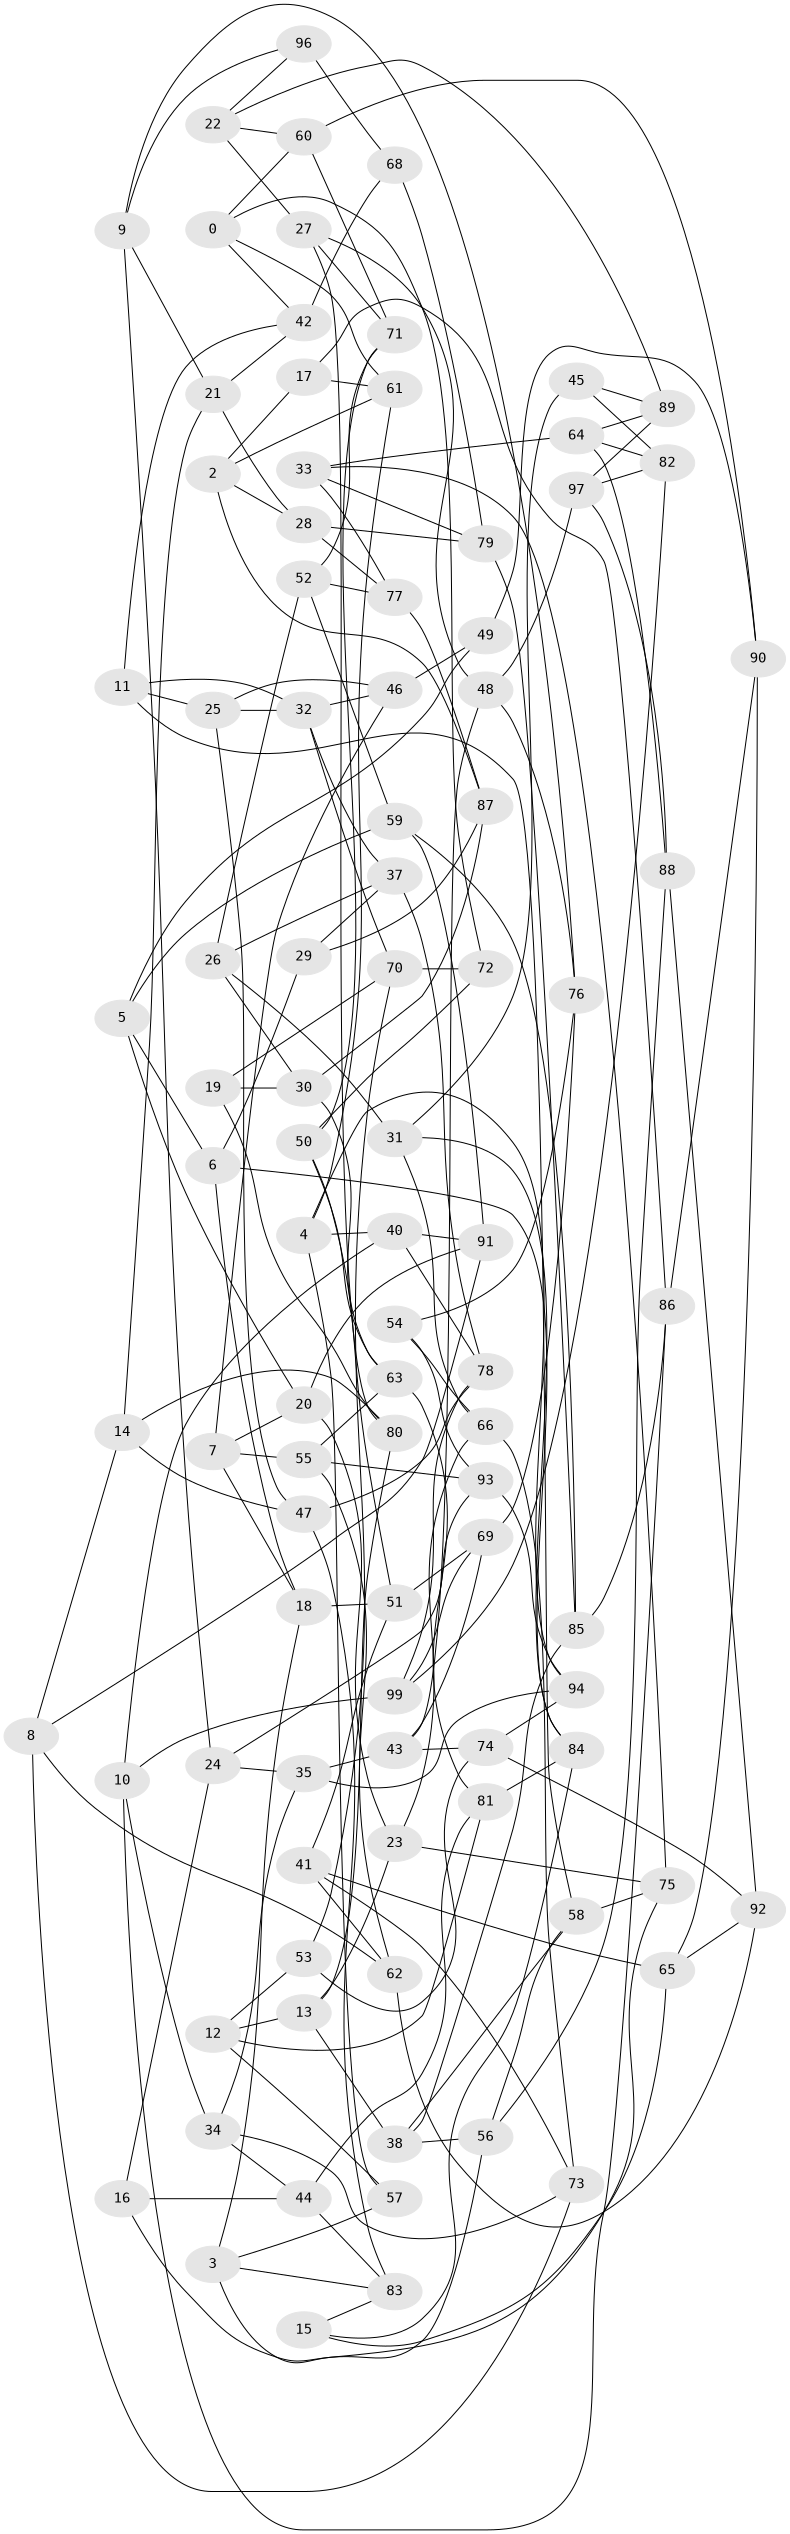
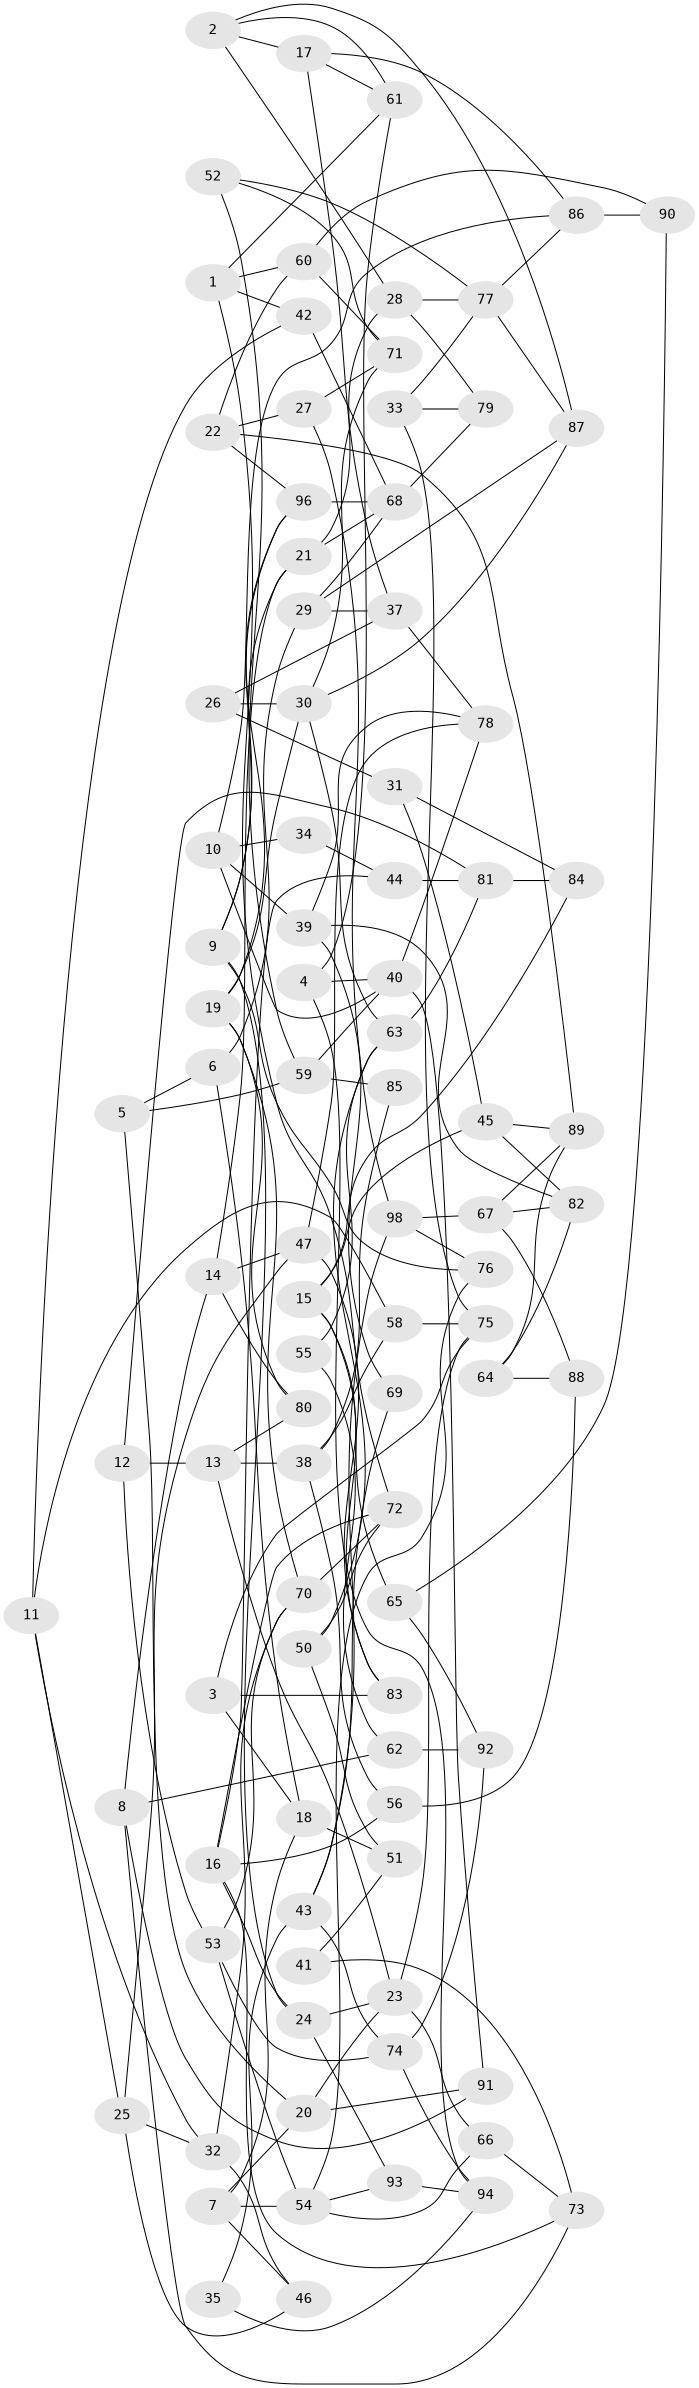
(213, 230) -> (213, 283)
(259, 358) -> (349, 529)
(440, 451) -> none
(577, 490) -> (486, 1215)
none -> (354, 556)
(486, 636) -> none
(486, 690) -> (395, 1219)
(348, 719) -> (342, 477)
none -> (255, 754)
(257, 770) -> none
(339, 798) -> (343, 347)
(341, 863) -> none
(462, 1026) -> (347, 1028)
(547, 1032) -> none
none -> (360, 1202)
(534, 1256) -> none
(434, 1279) -> none
(554, 1297) -> none
(713, 1390) -> none
(650, 1444) -> (531, 258)
(249, 1455) -> (267, 2206)
(395, 1470) -> none
(451, 1562) -> none
none -> (255, 1654)
(395, 1696) -> (304, 928)
(258, 1770) -> (349, 2009)
(476, 1922) -> none
(354, 1926) -> none
(250, 2018) -> none
(523, 2023) -> none
none -> (257, 2082)
(395, 2199) -> none
(383, 2232) -> (255, 2188)
(349, 2245) -> none
